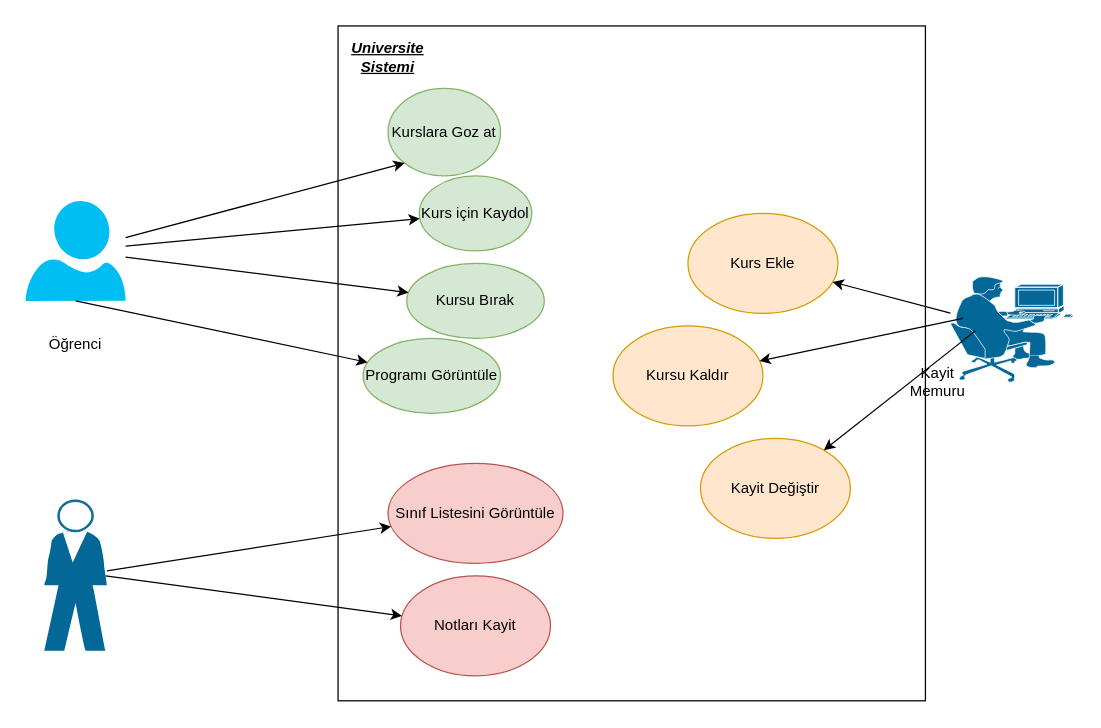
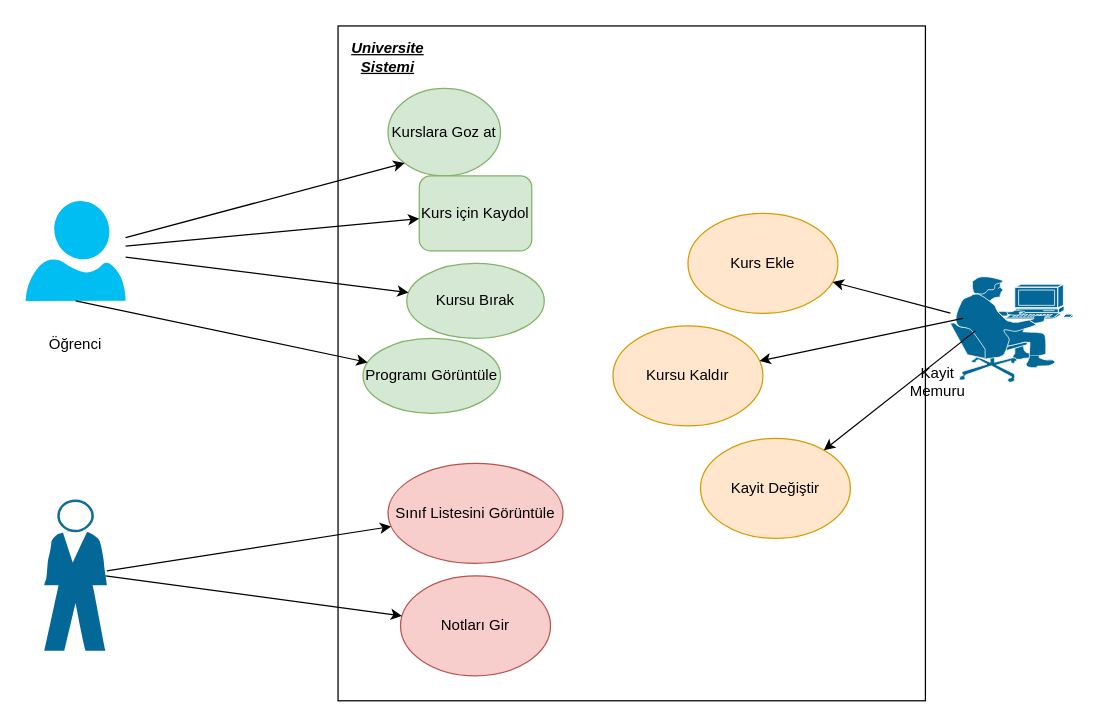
(476, 213) -> (476, 213)
(476, 626) -> (476, 626)
